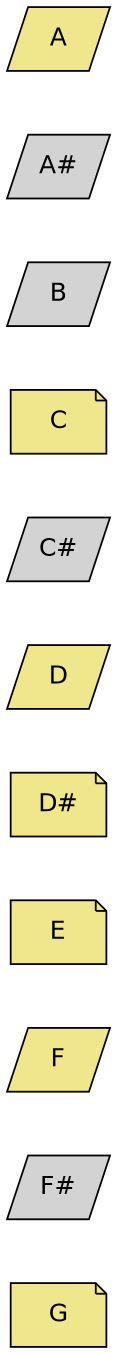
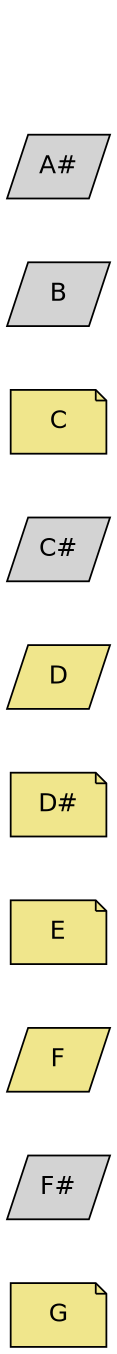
(59, 39) -> none
